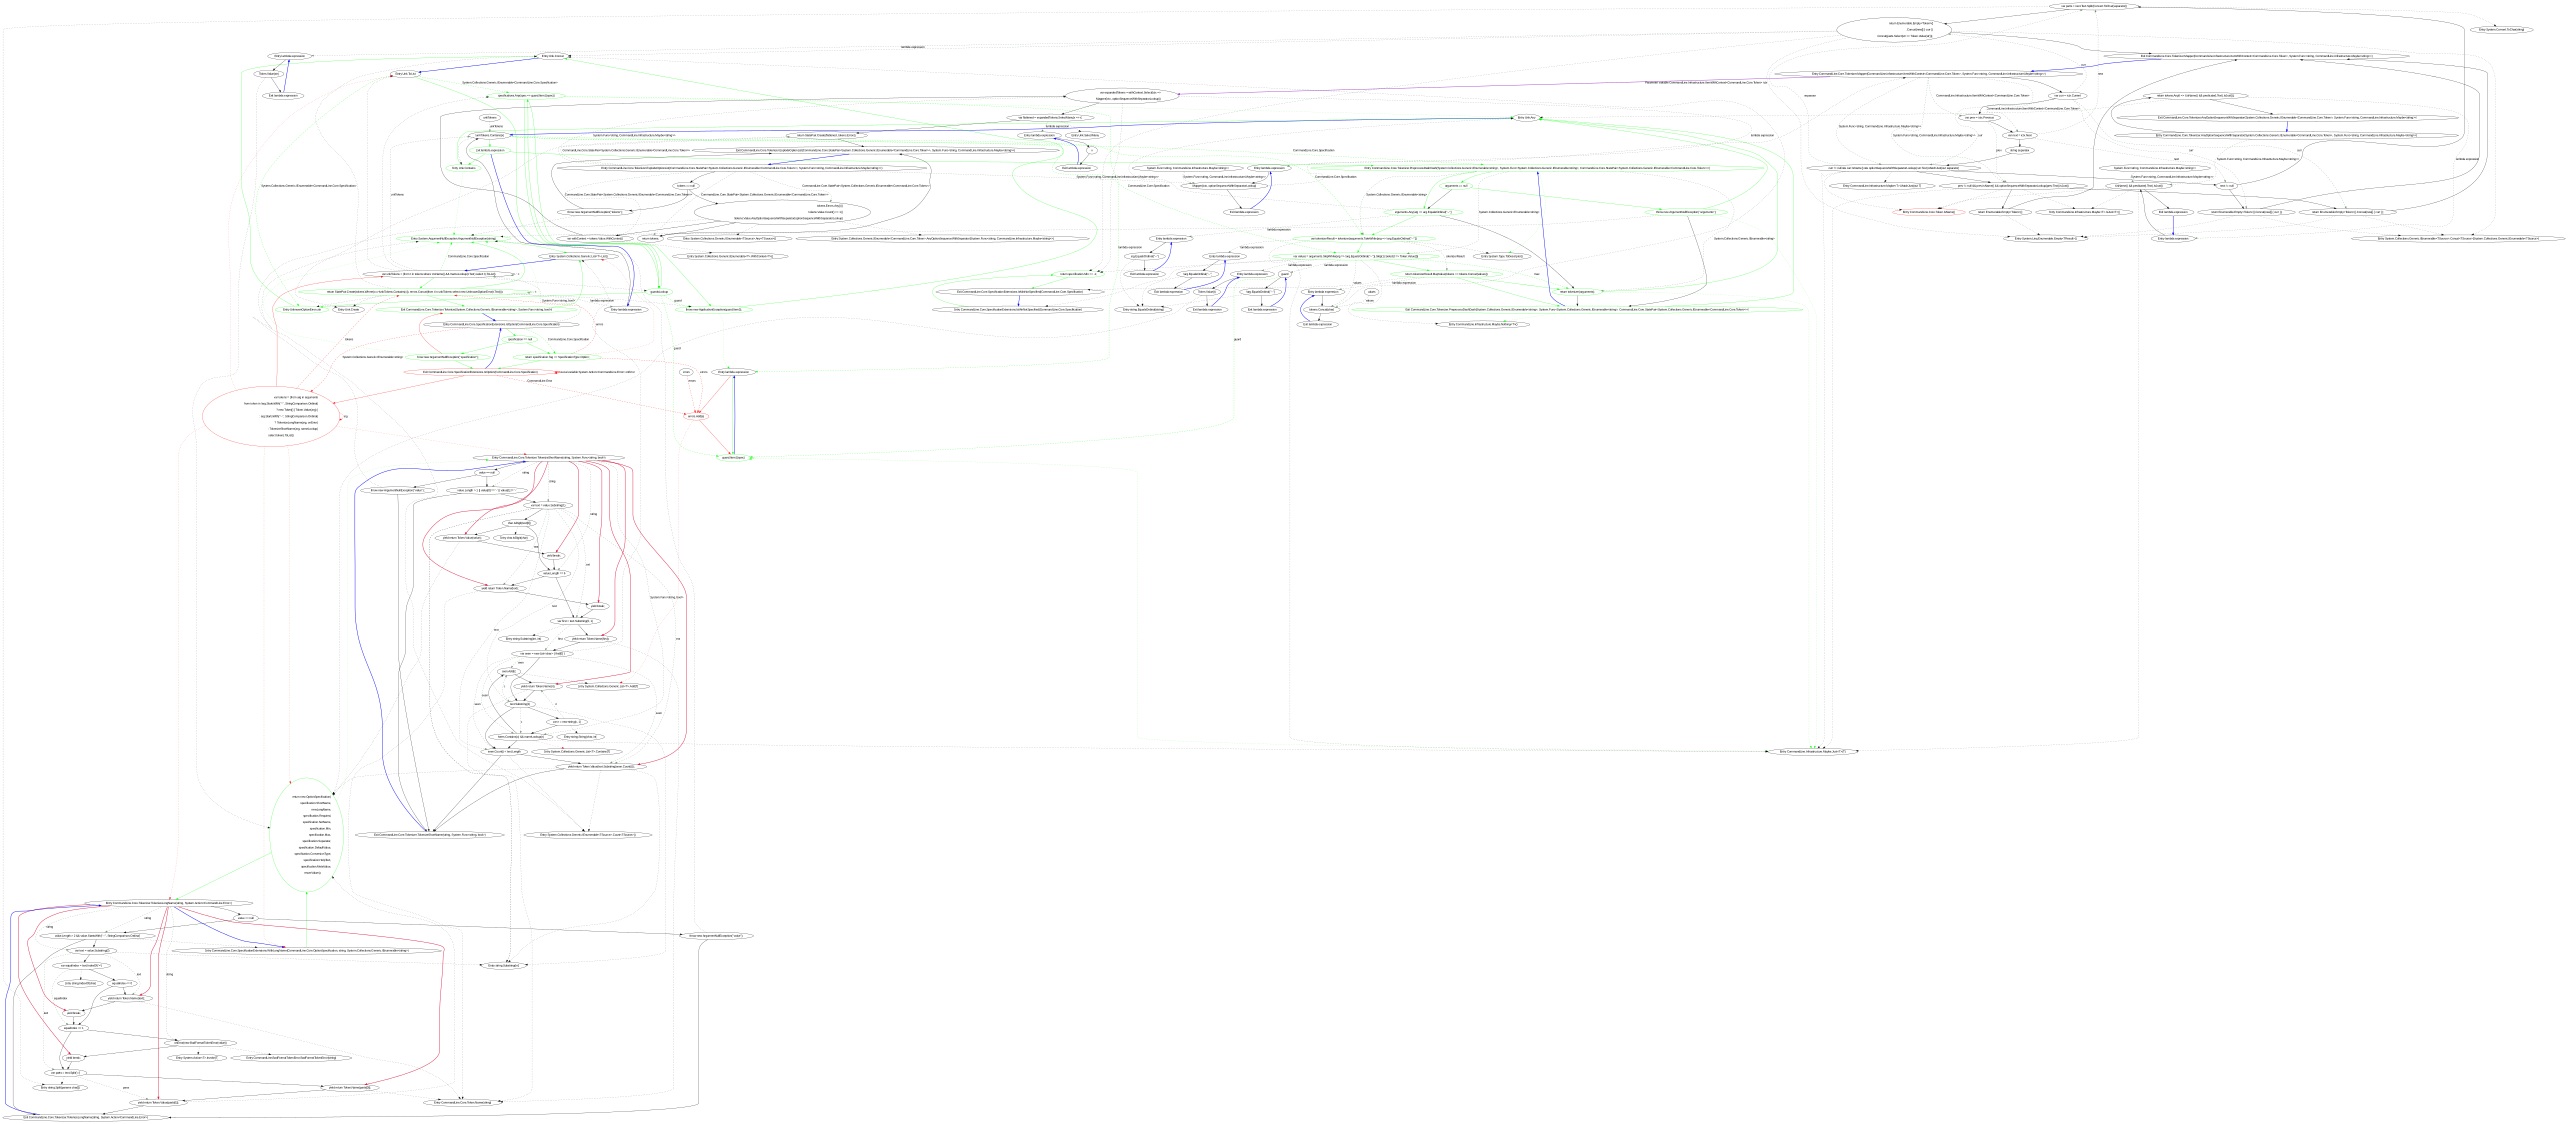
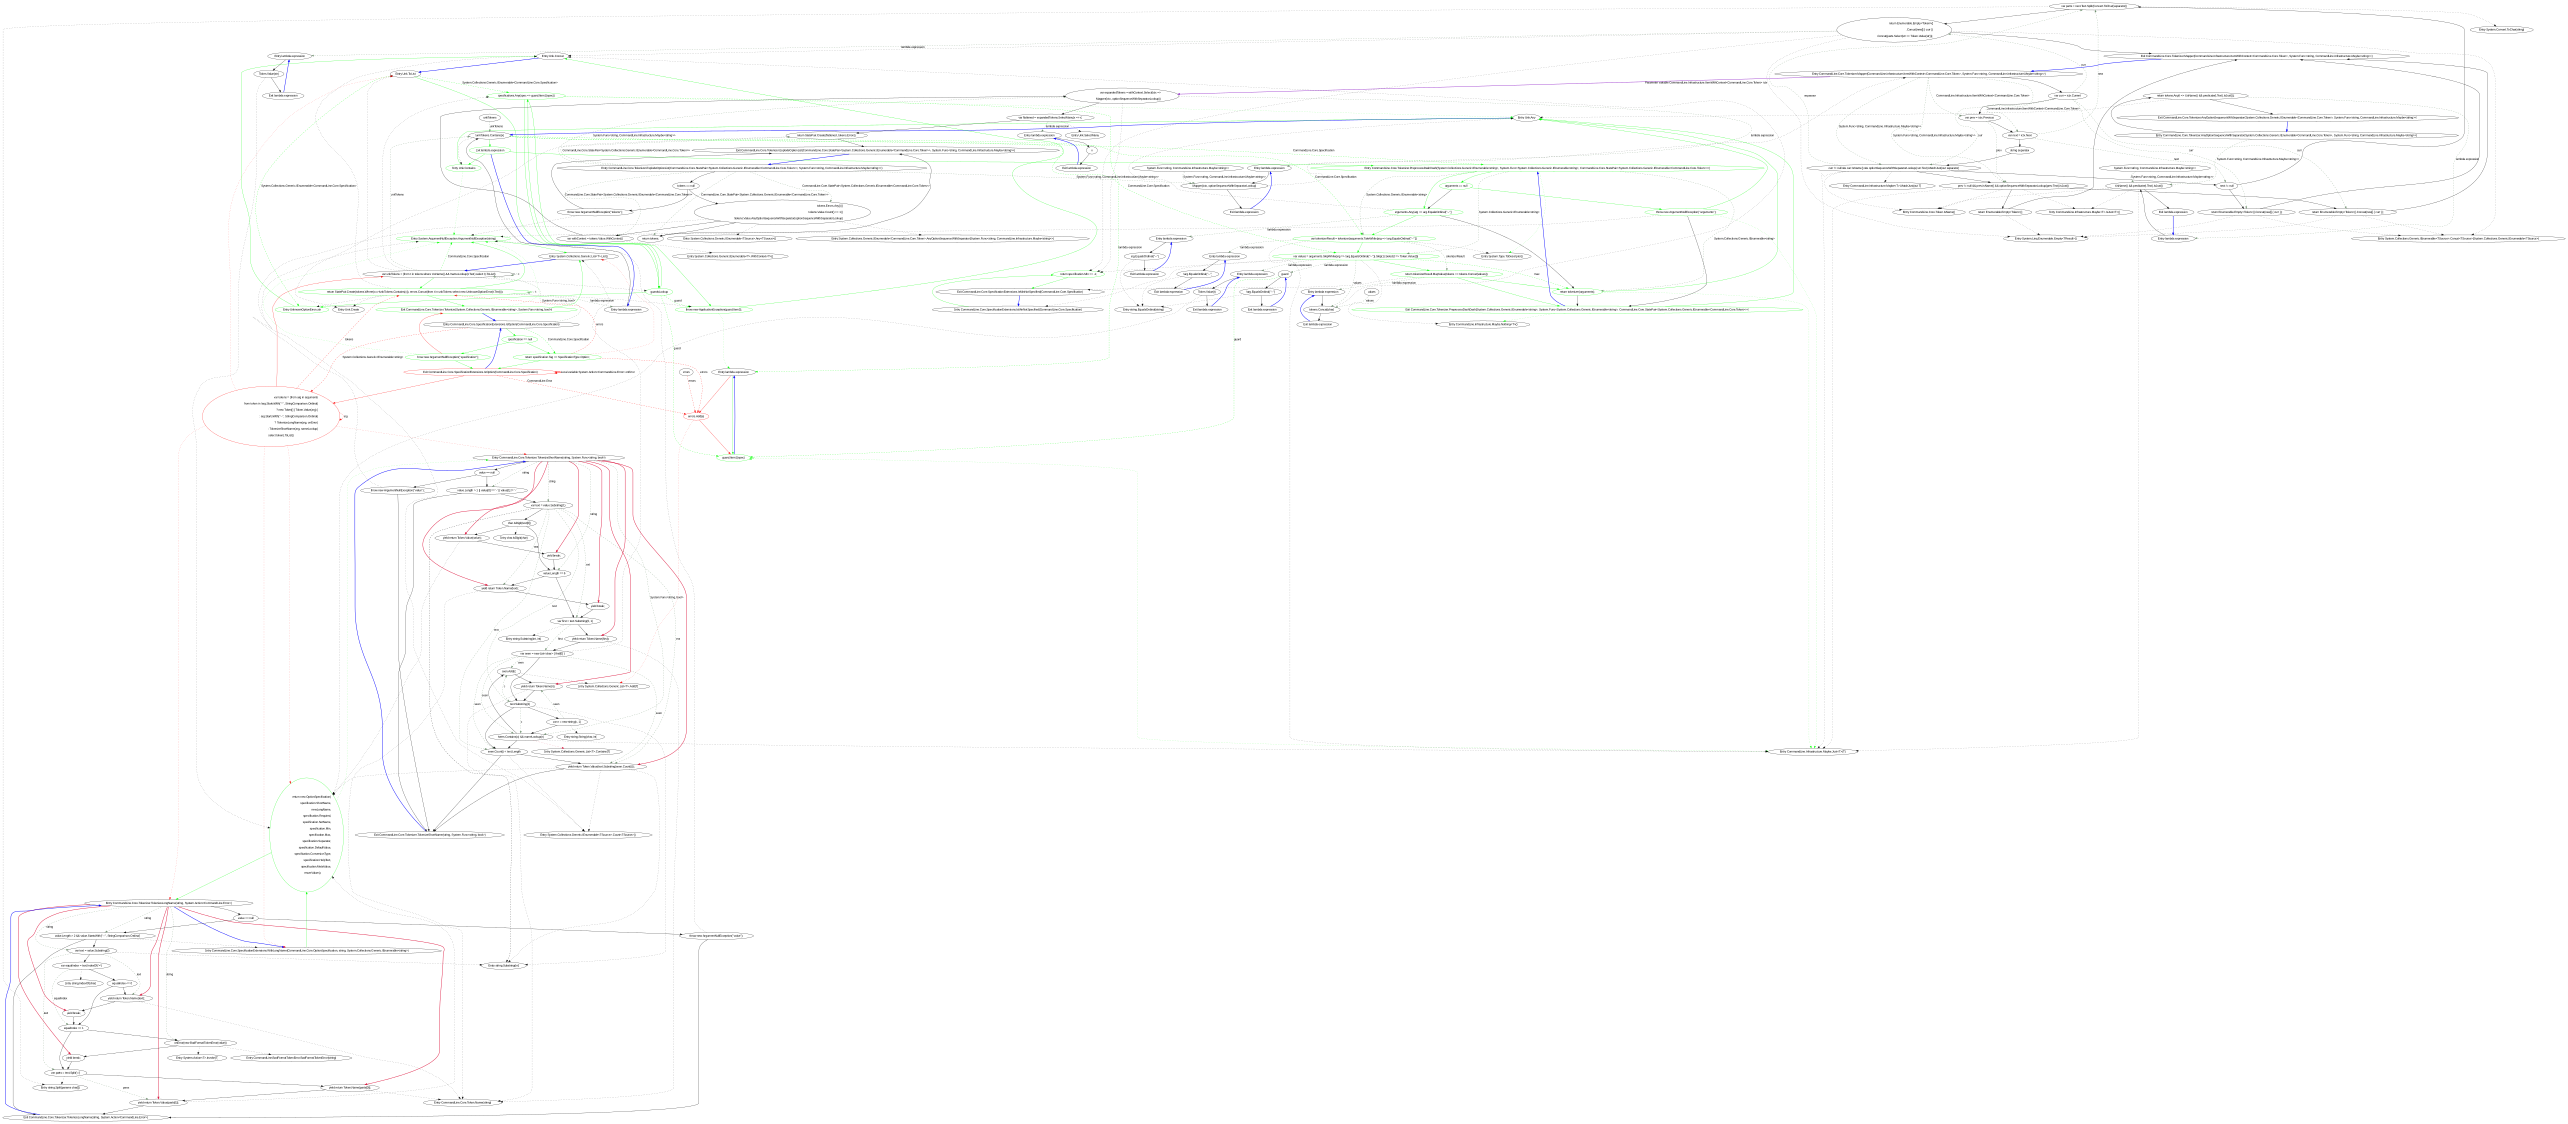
(1929, 212) -> (1929, 212)
(556, 704) -> (556, 704)
